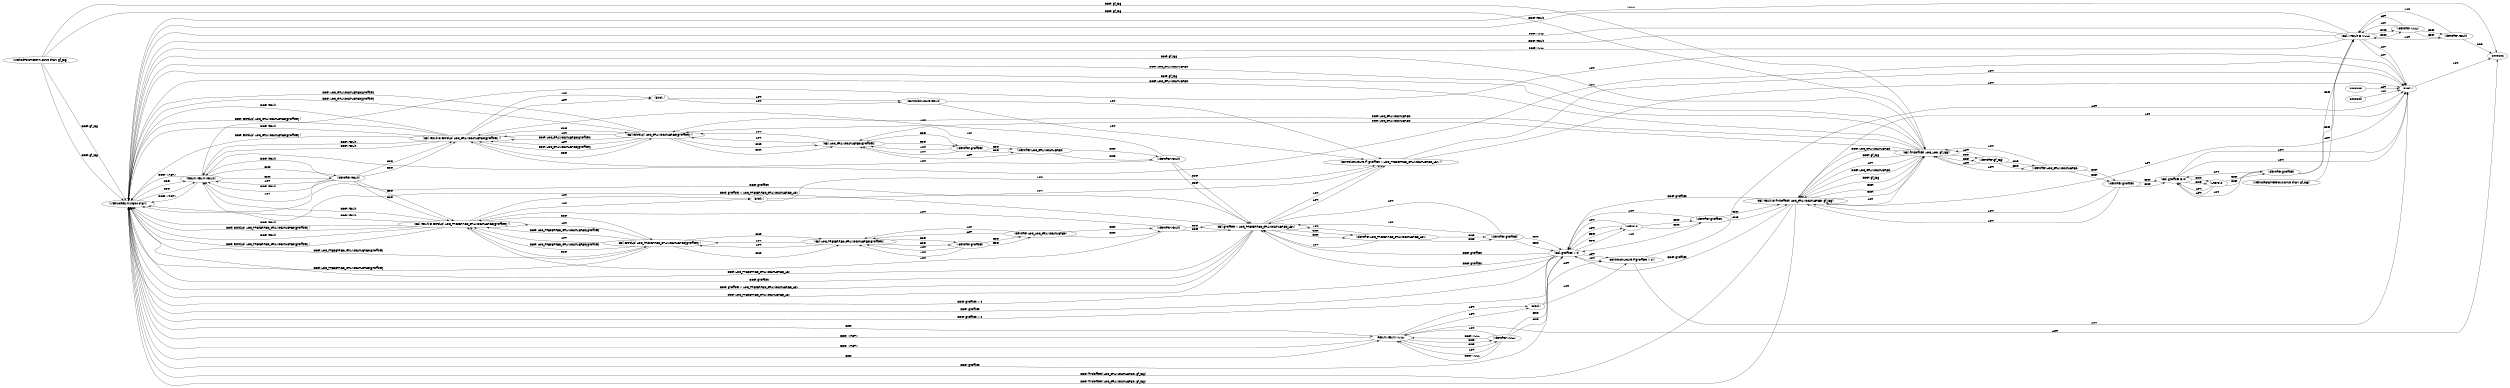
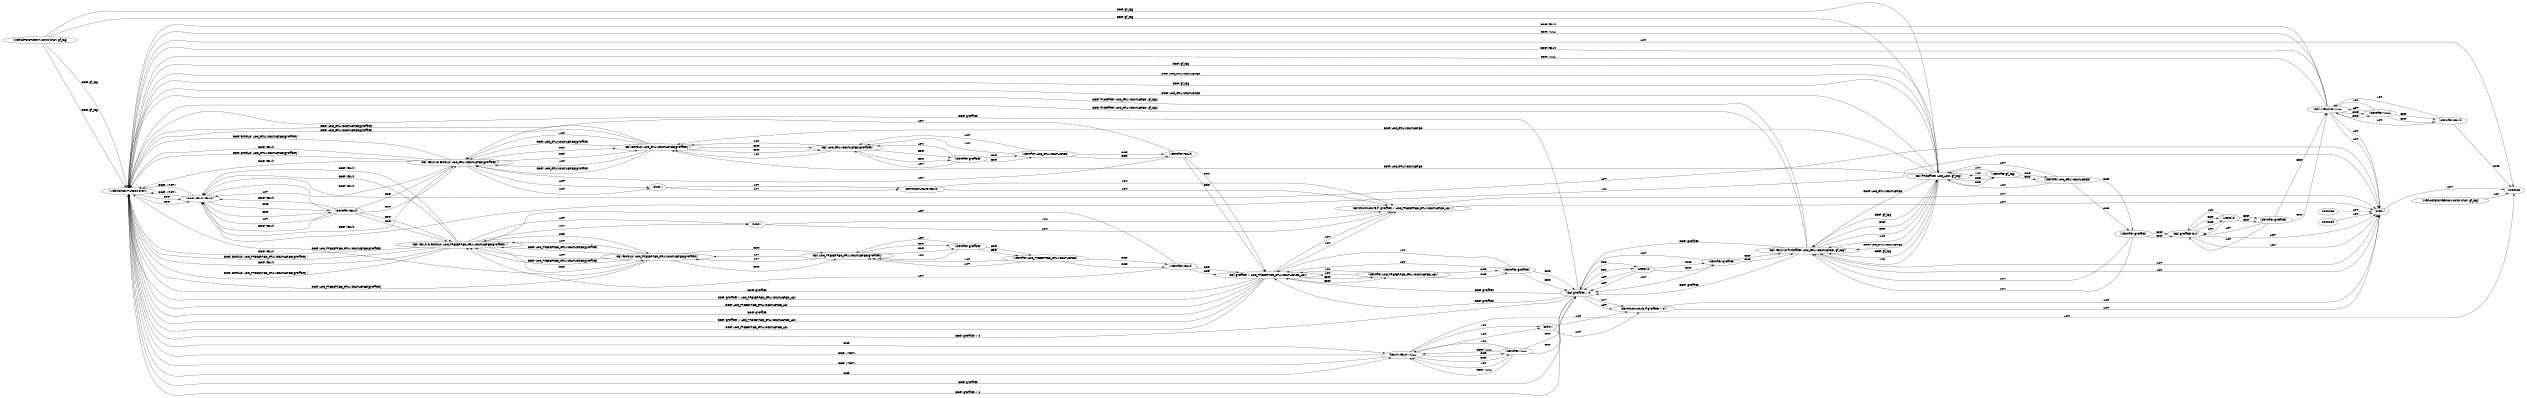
(1632, 8) -> (1644, 41)
(2333, 112) -> (2495, 197)
(201, 179) -> (200, 199)
(1040, 234) -> (1045, 258)
